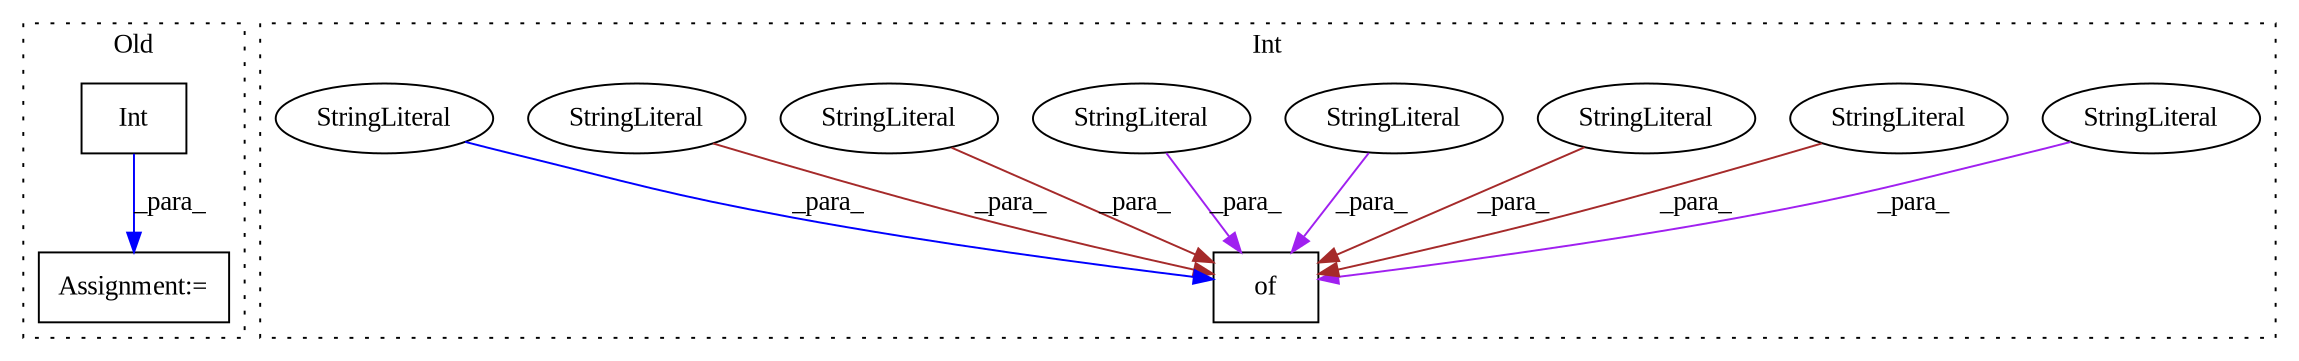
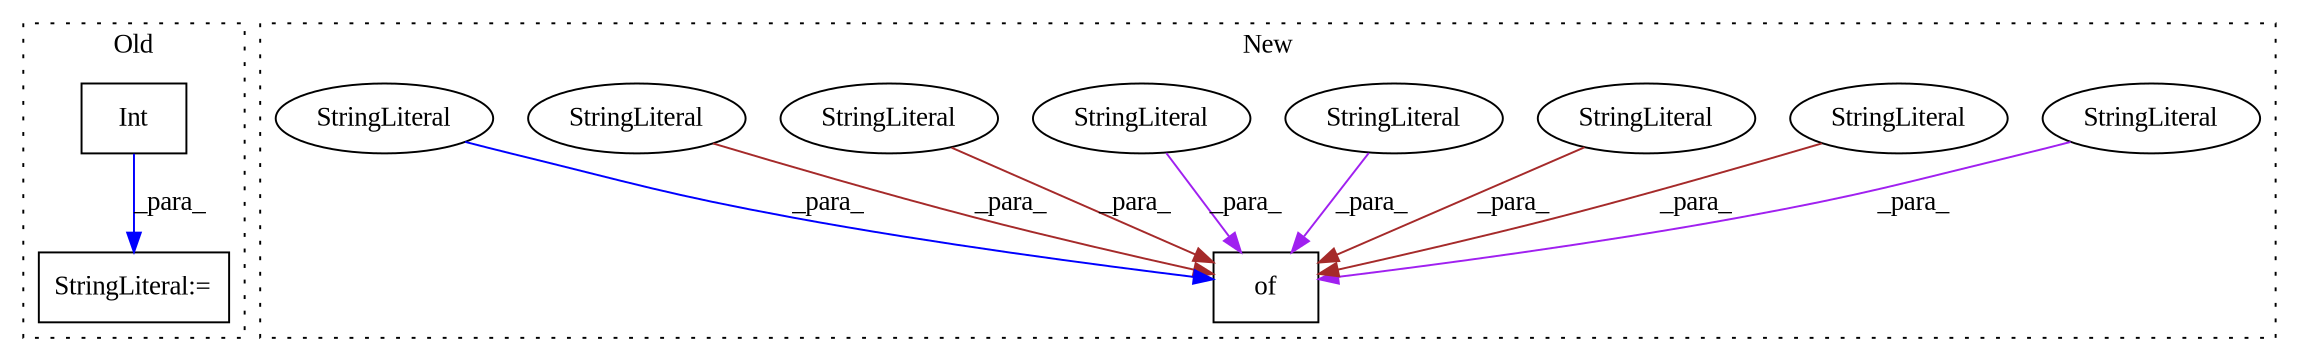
(1268, 46) -> (1268, 46)
(134, 287) -> (134, 287)
